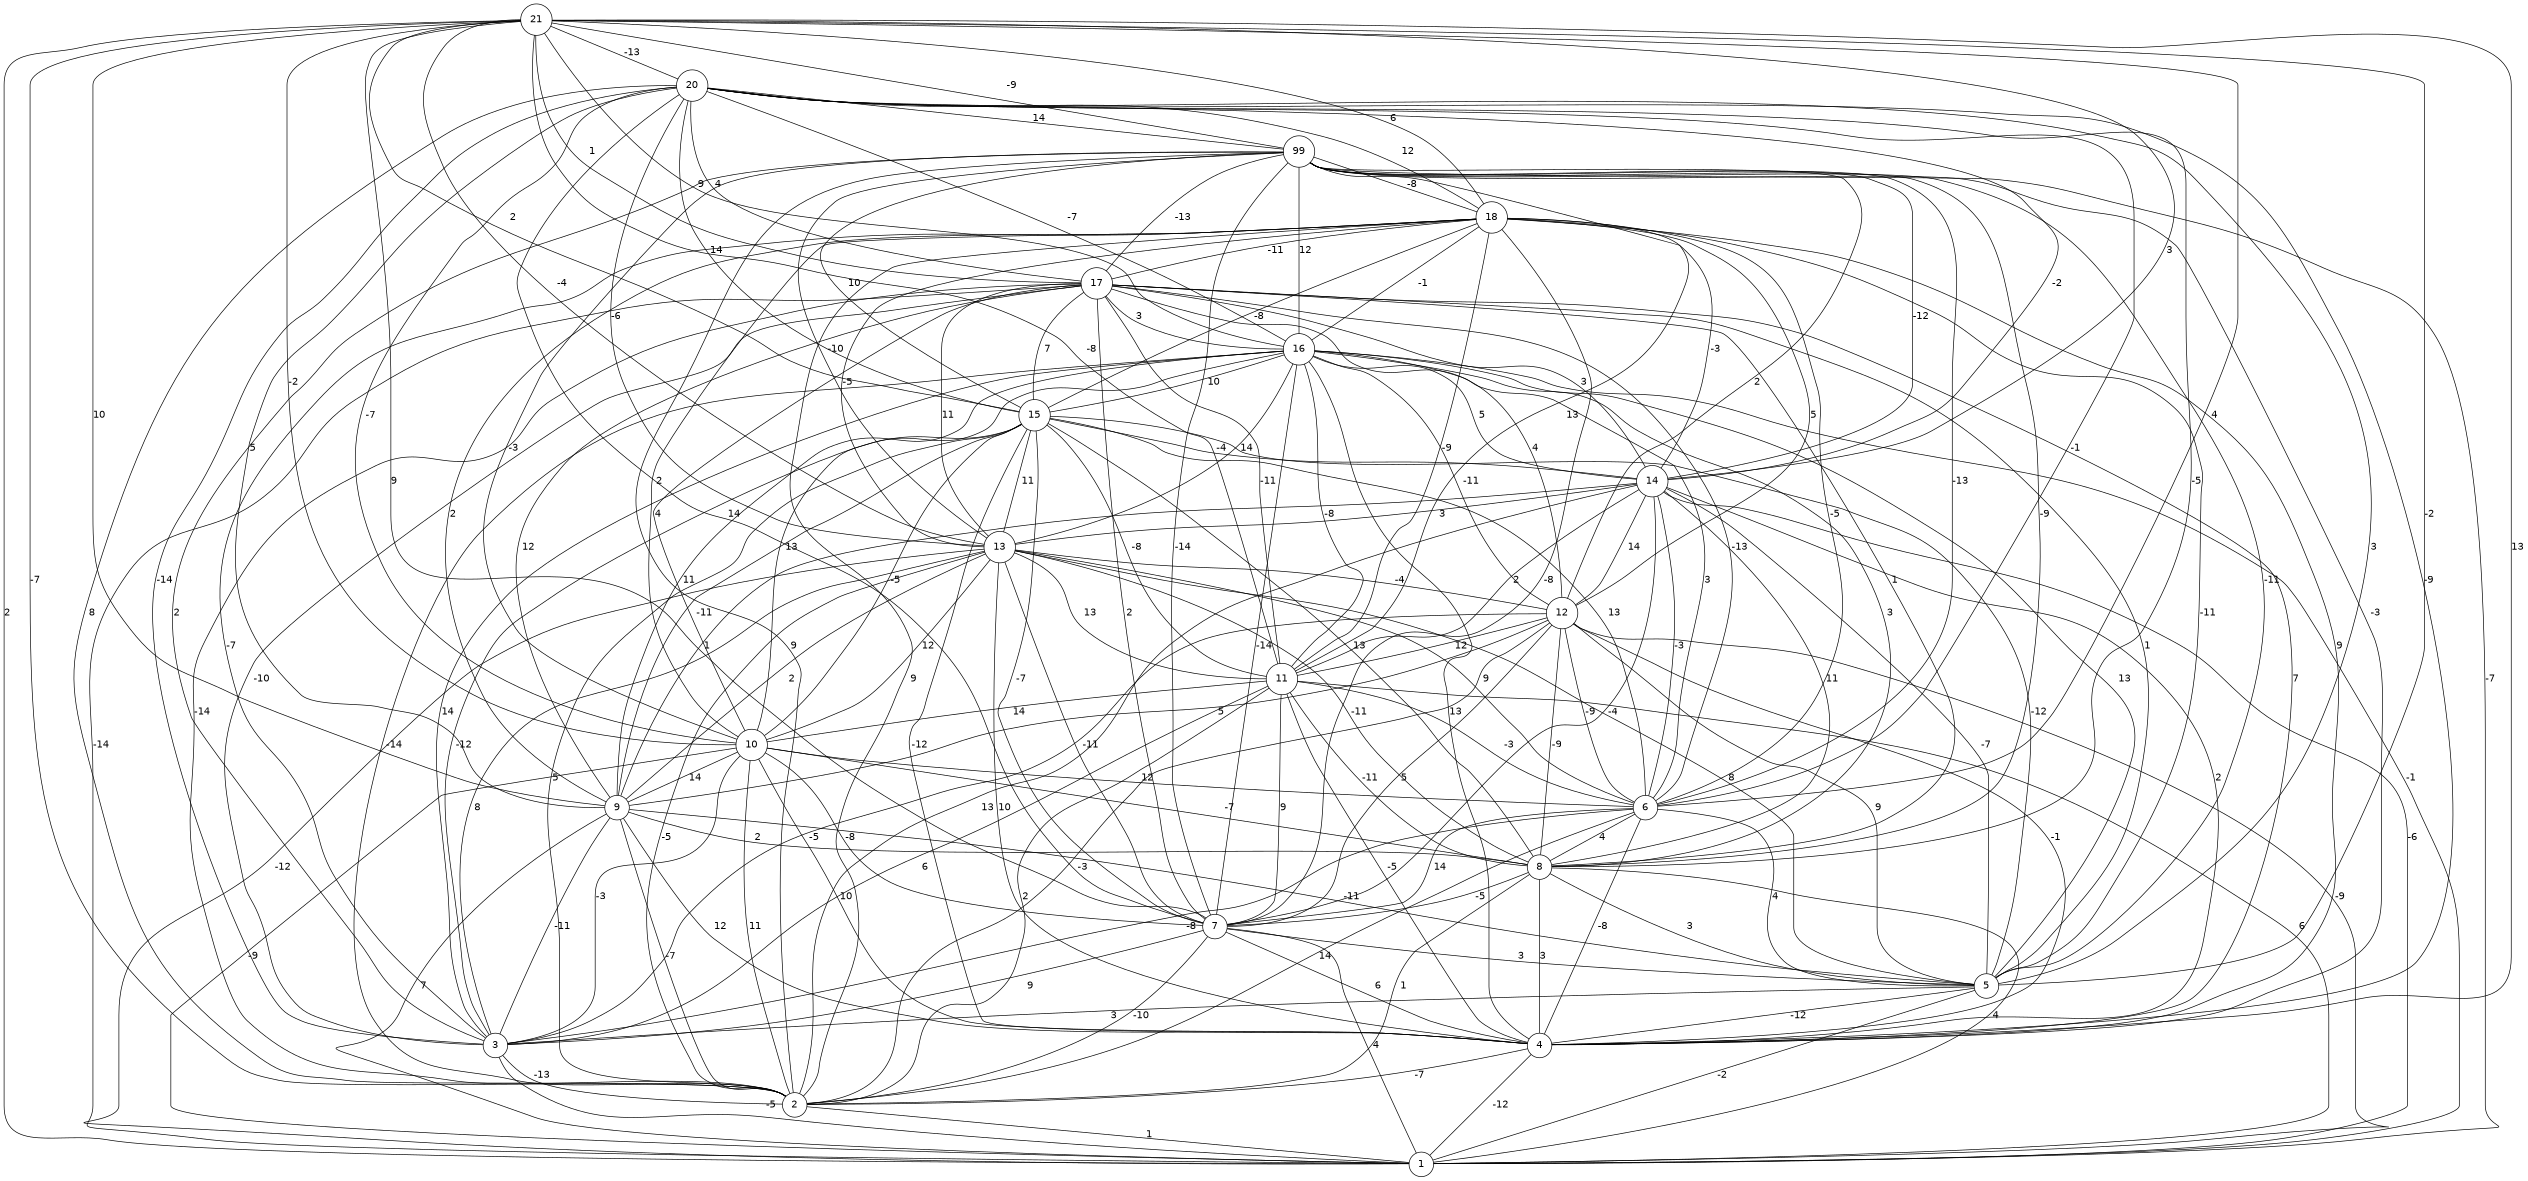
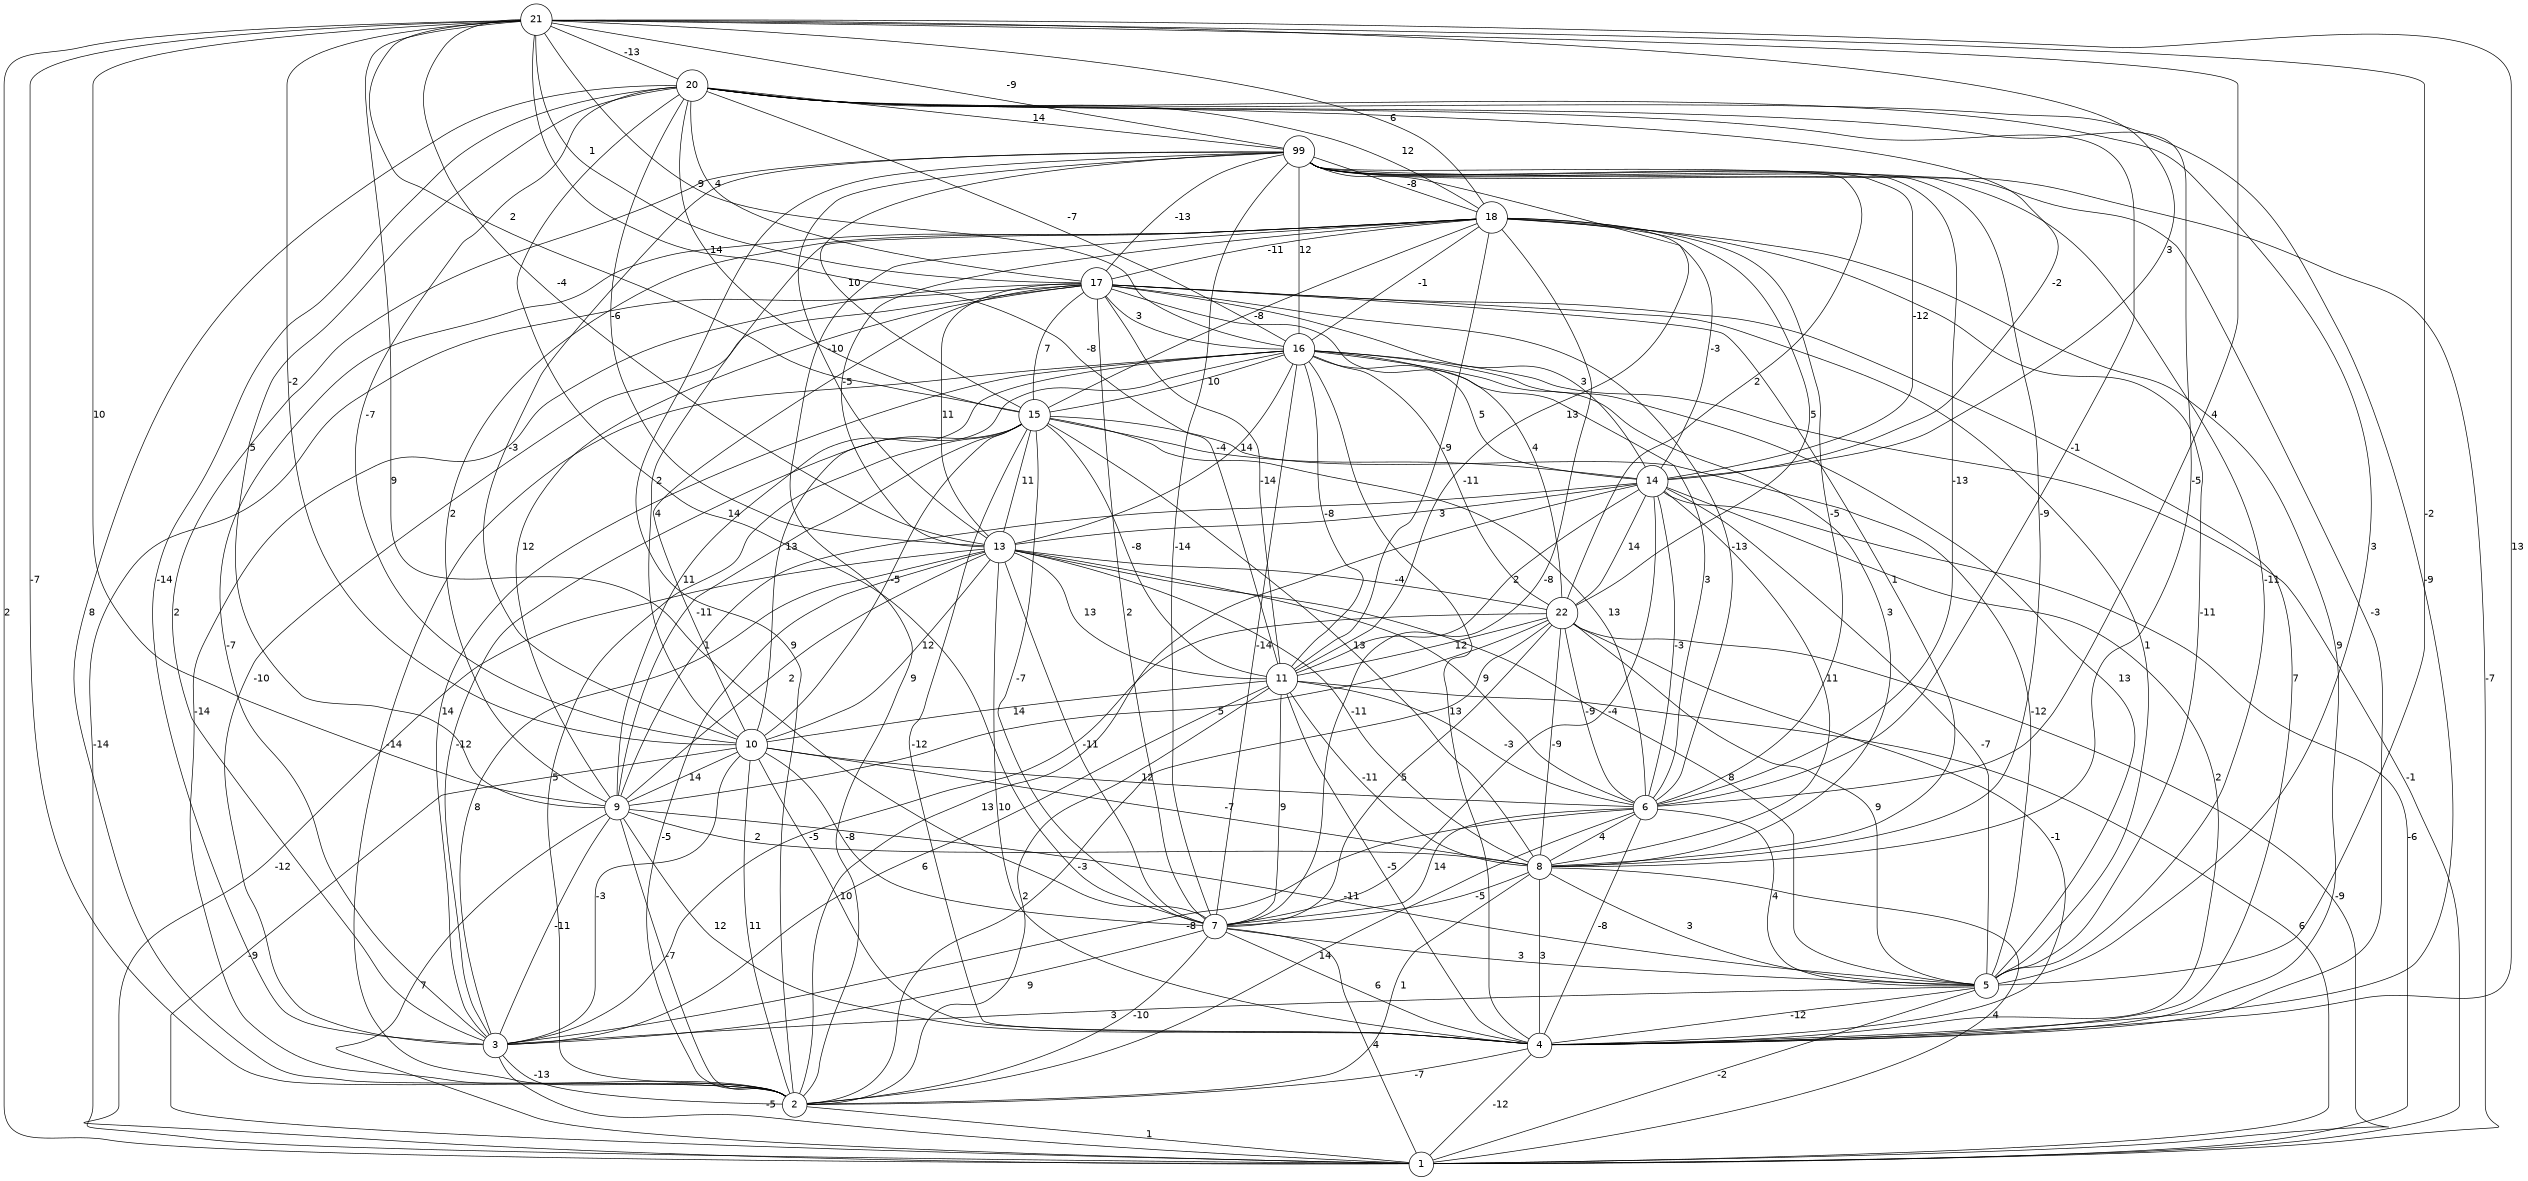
(1268, 481) -> (1268, 481)
(1562, 613) -> (1562, 613)
